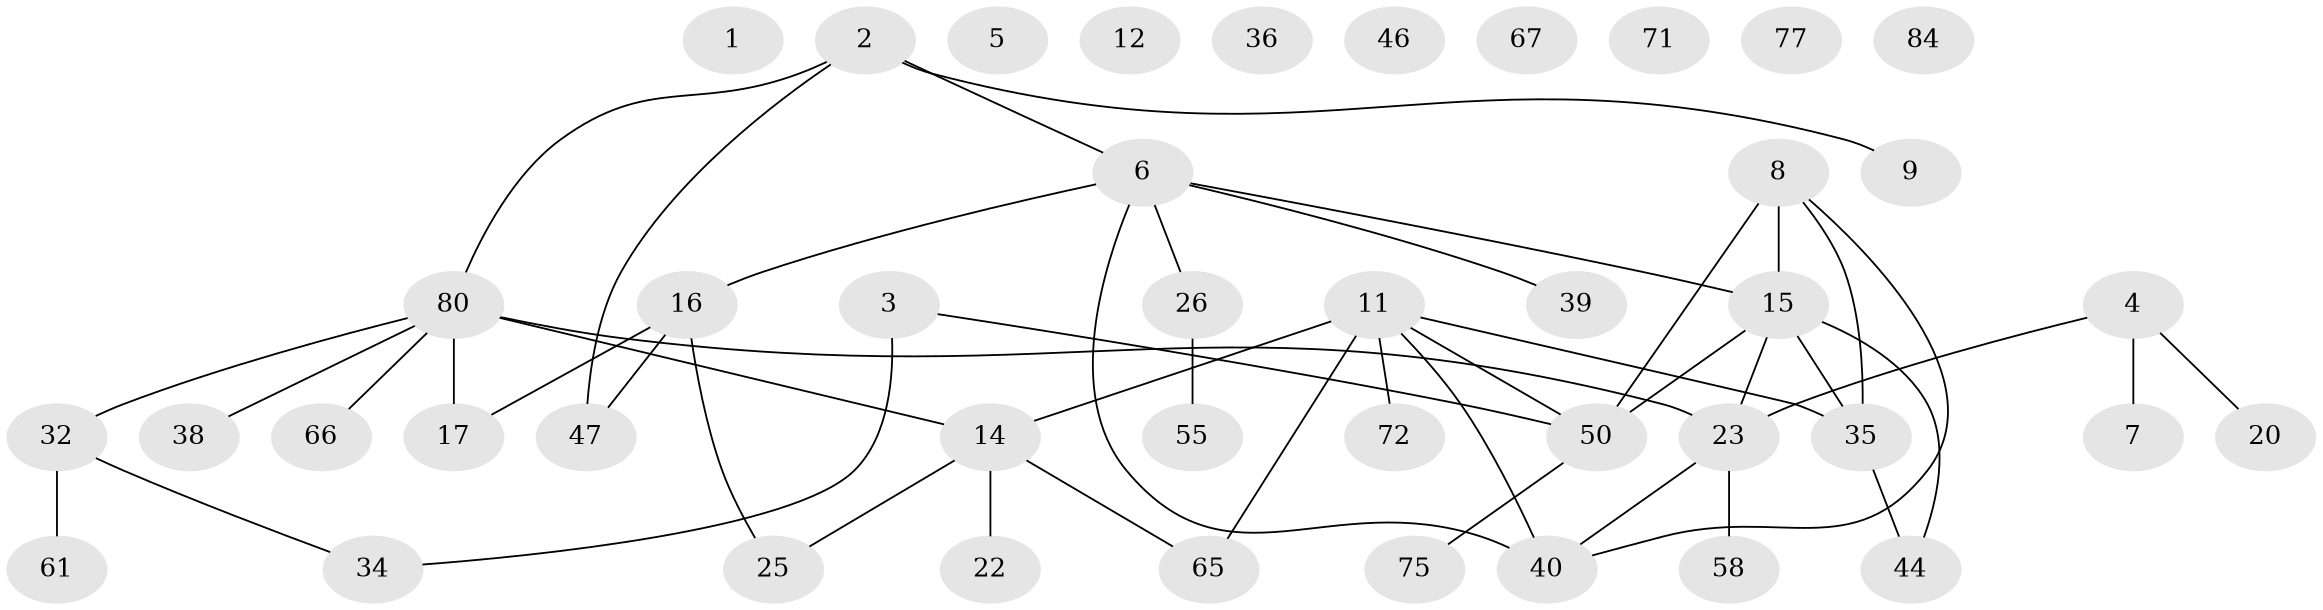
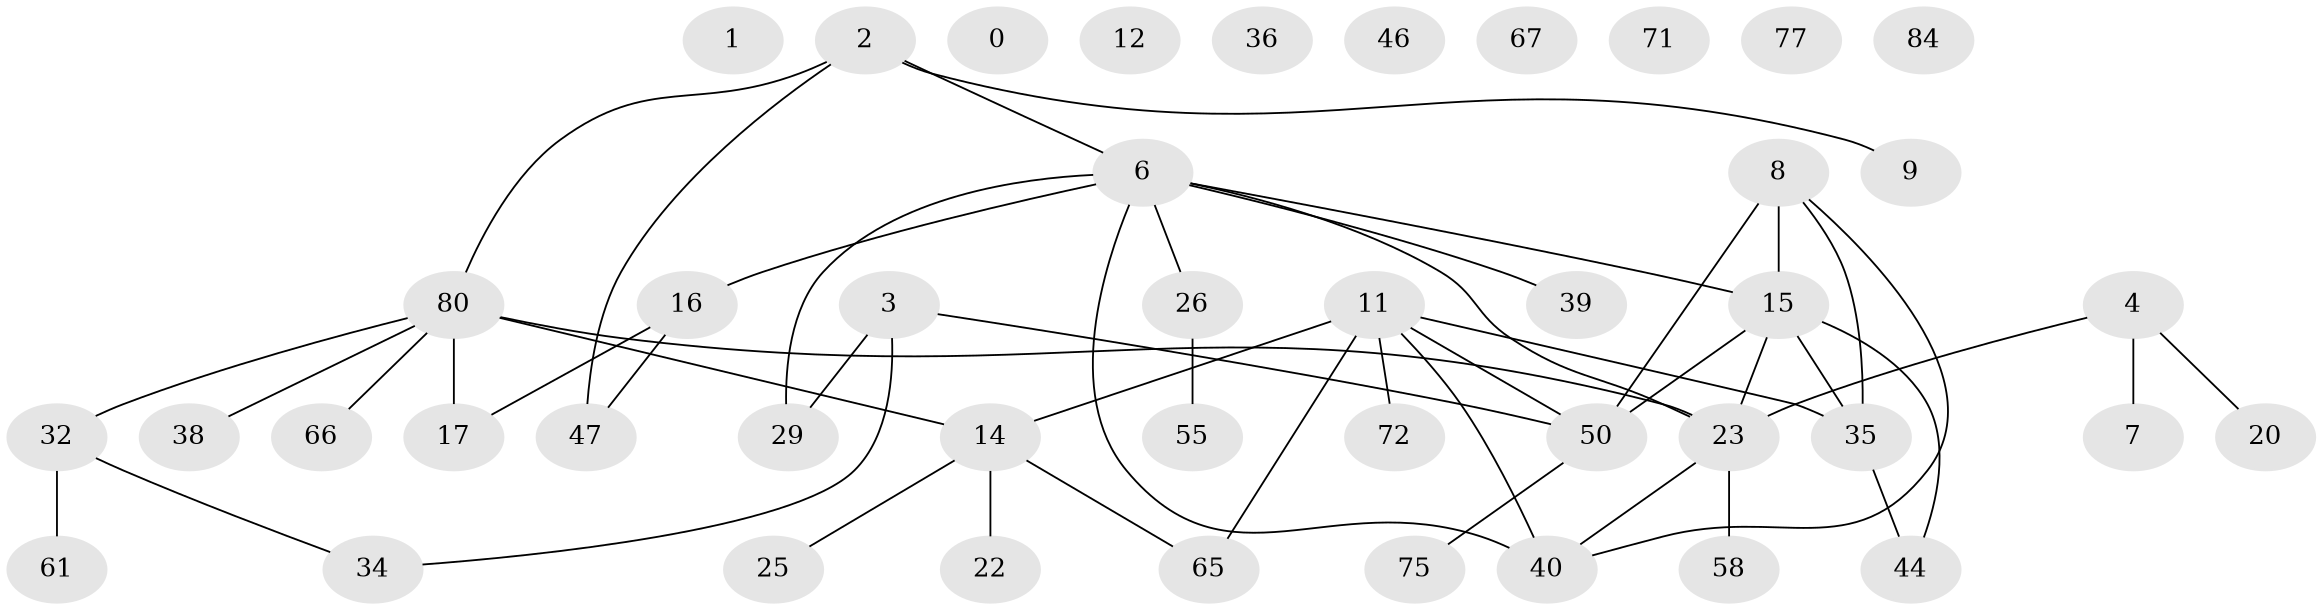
(998, 40) -> (998, 40)
none -> (1452, 279)
none -> (788, 437)
(713, 442) -> none
